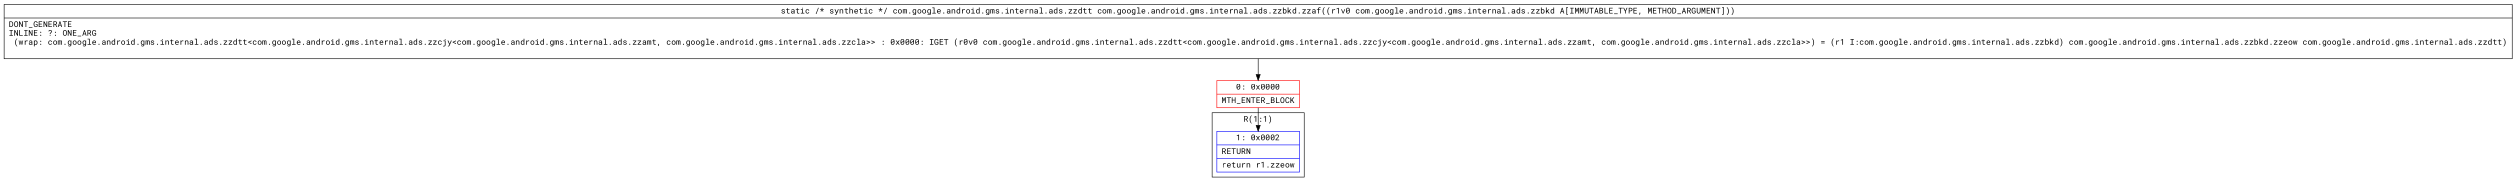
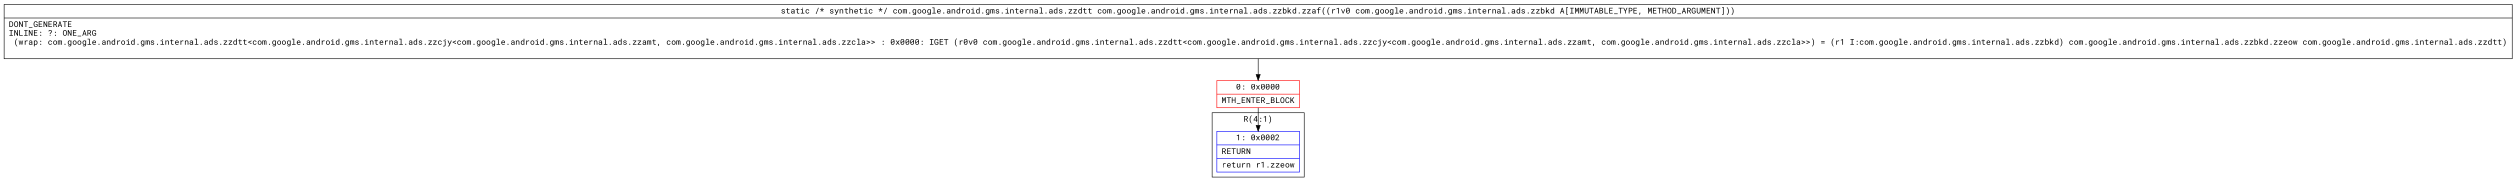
(1258, 120) -> (1258, 120)
